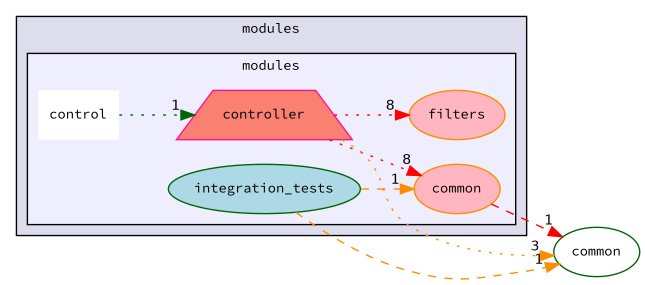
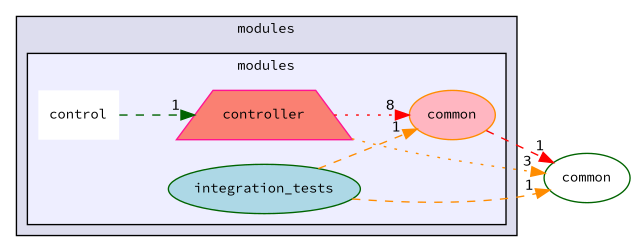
(150, 115) -> (150, 115)
(457, 115) -> none
